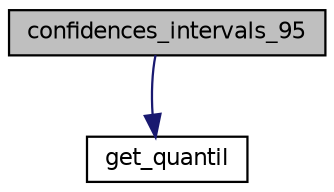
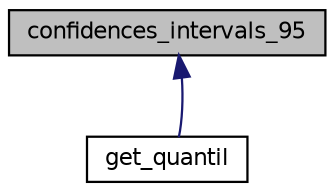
(152, 85) -> (182, 108)
